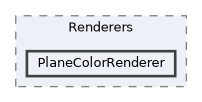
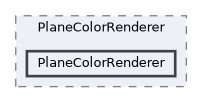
(101, 28) -> (101, 28)
